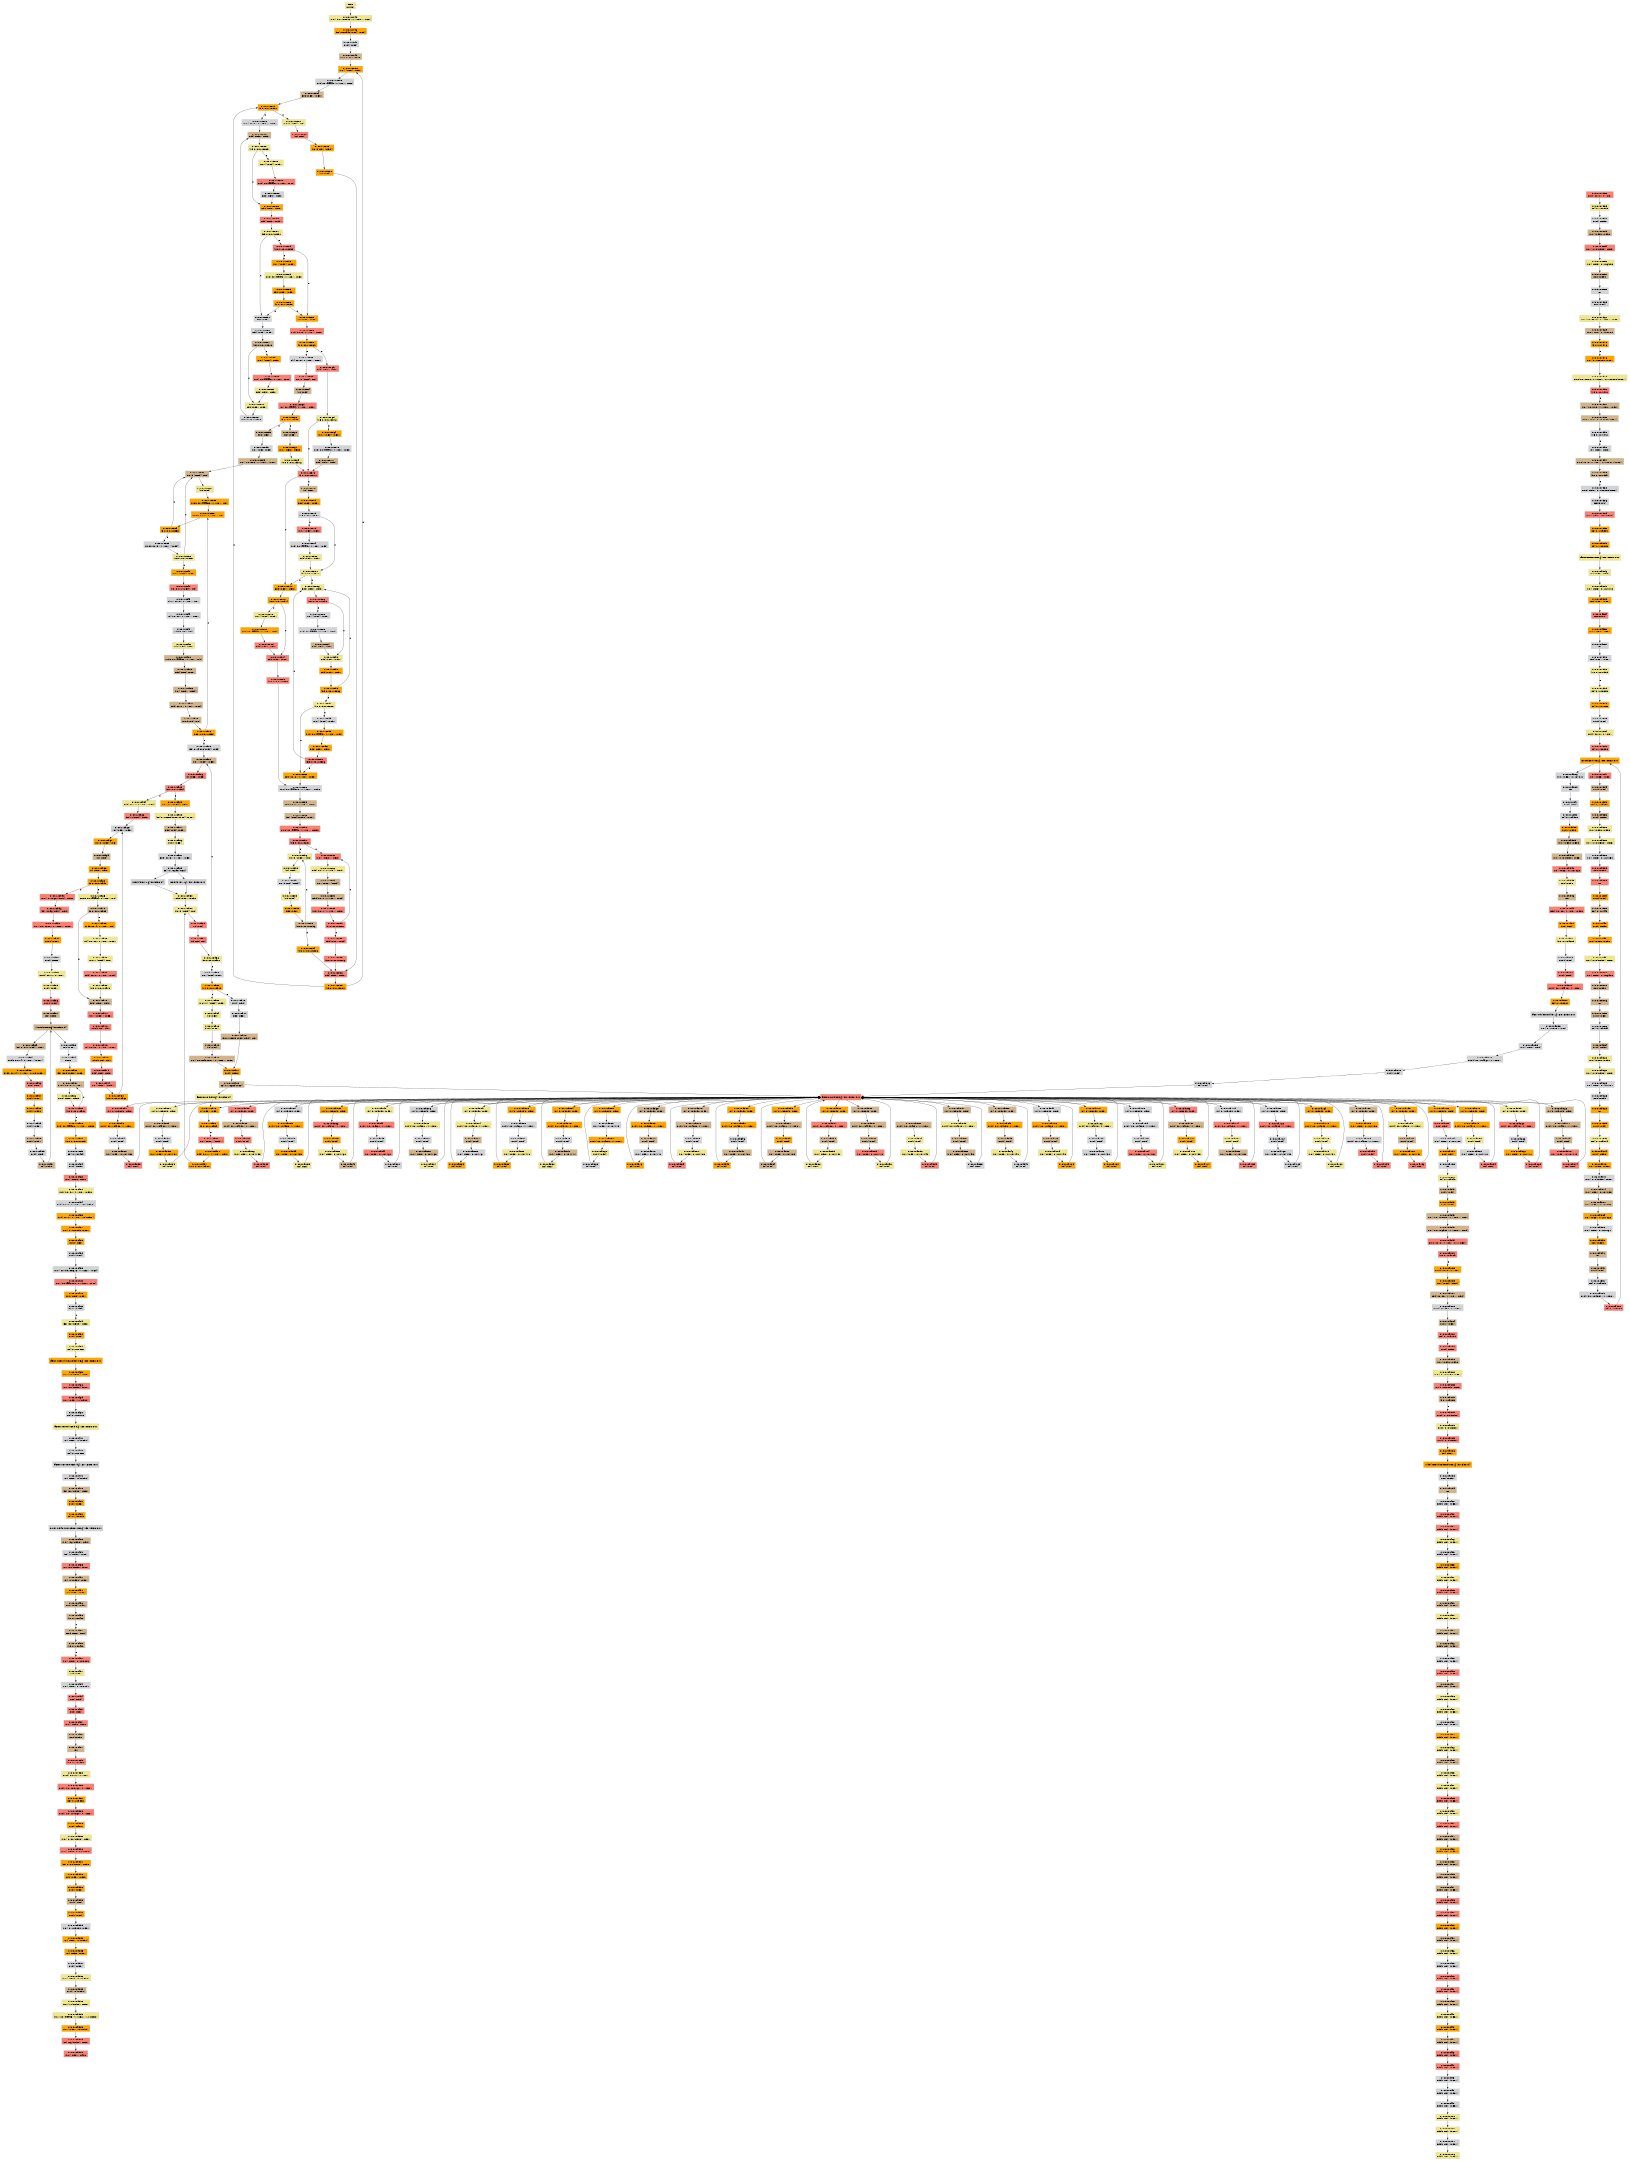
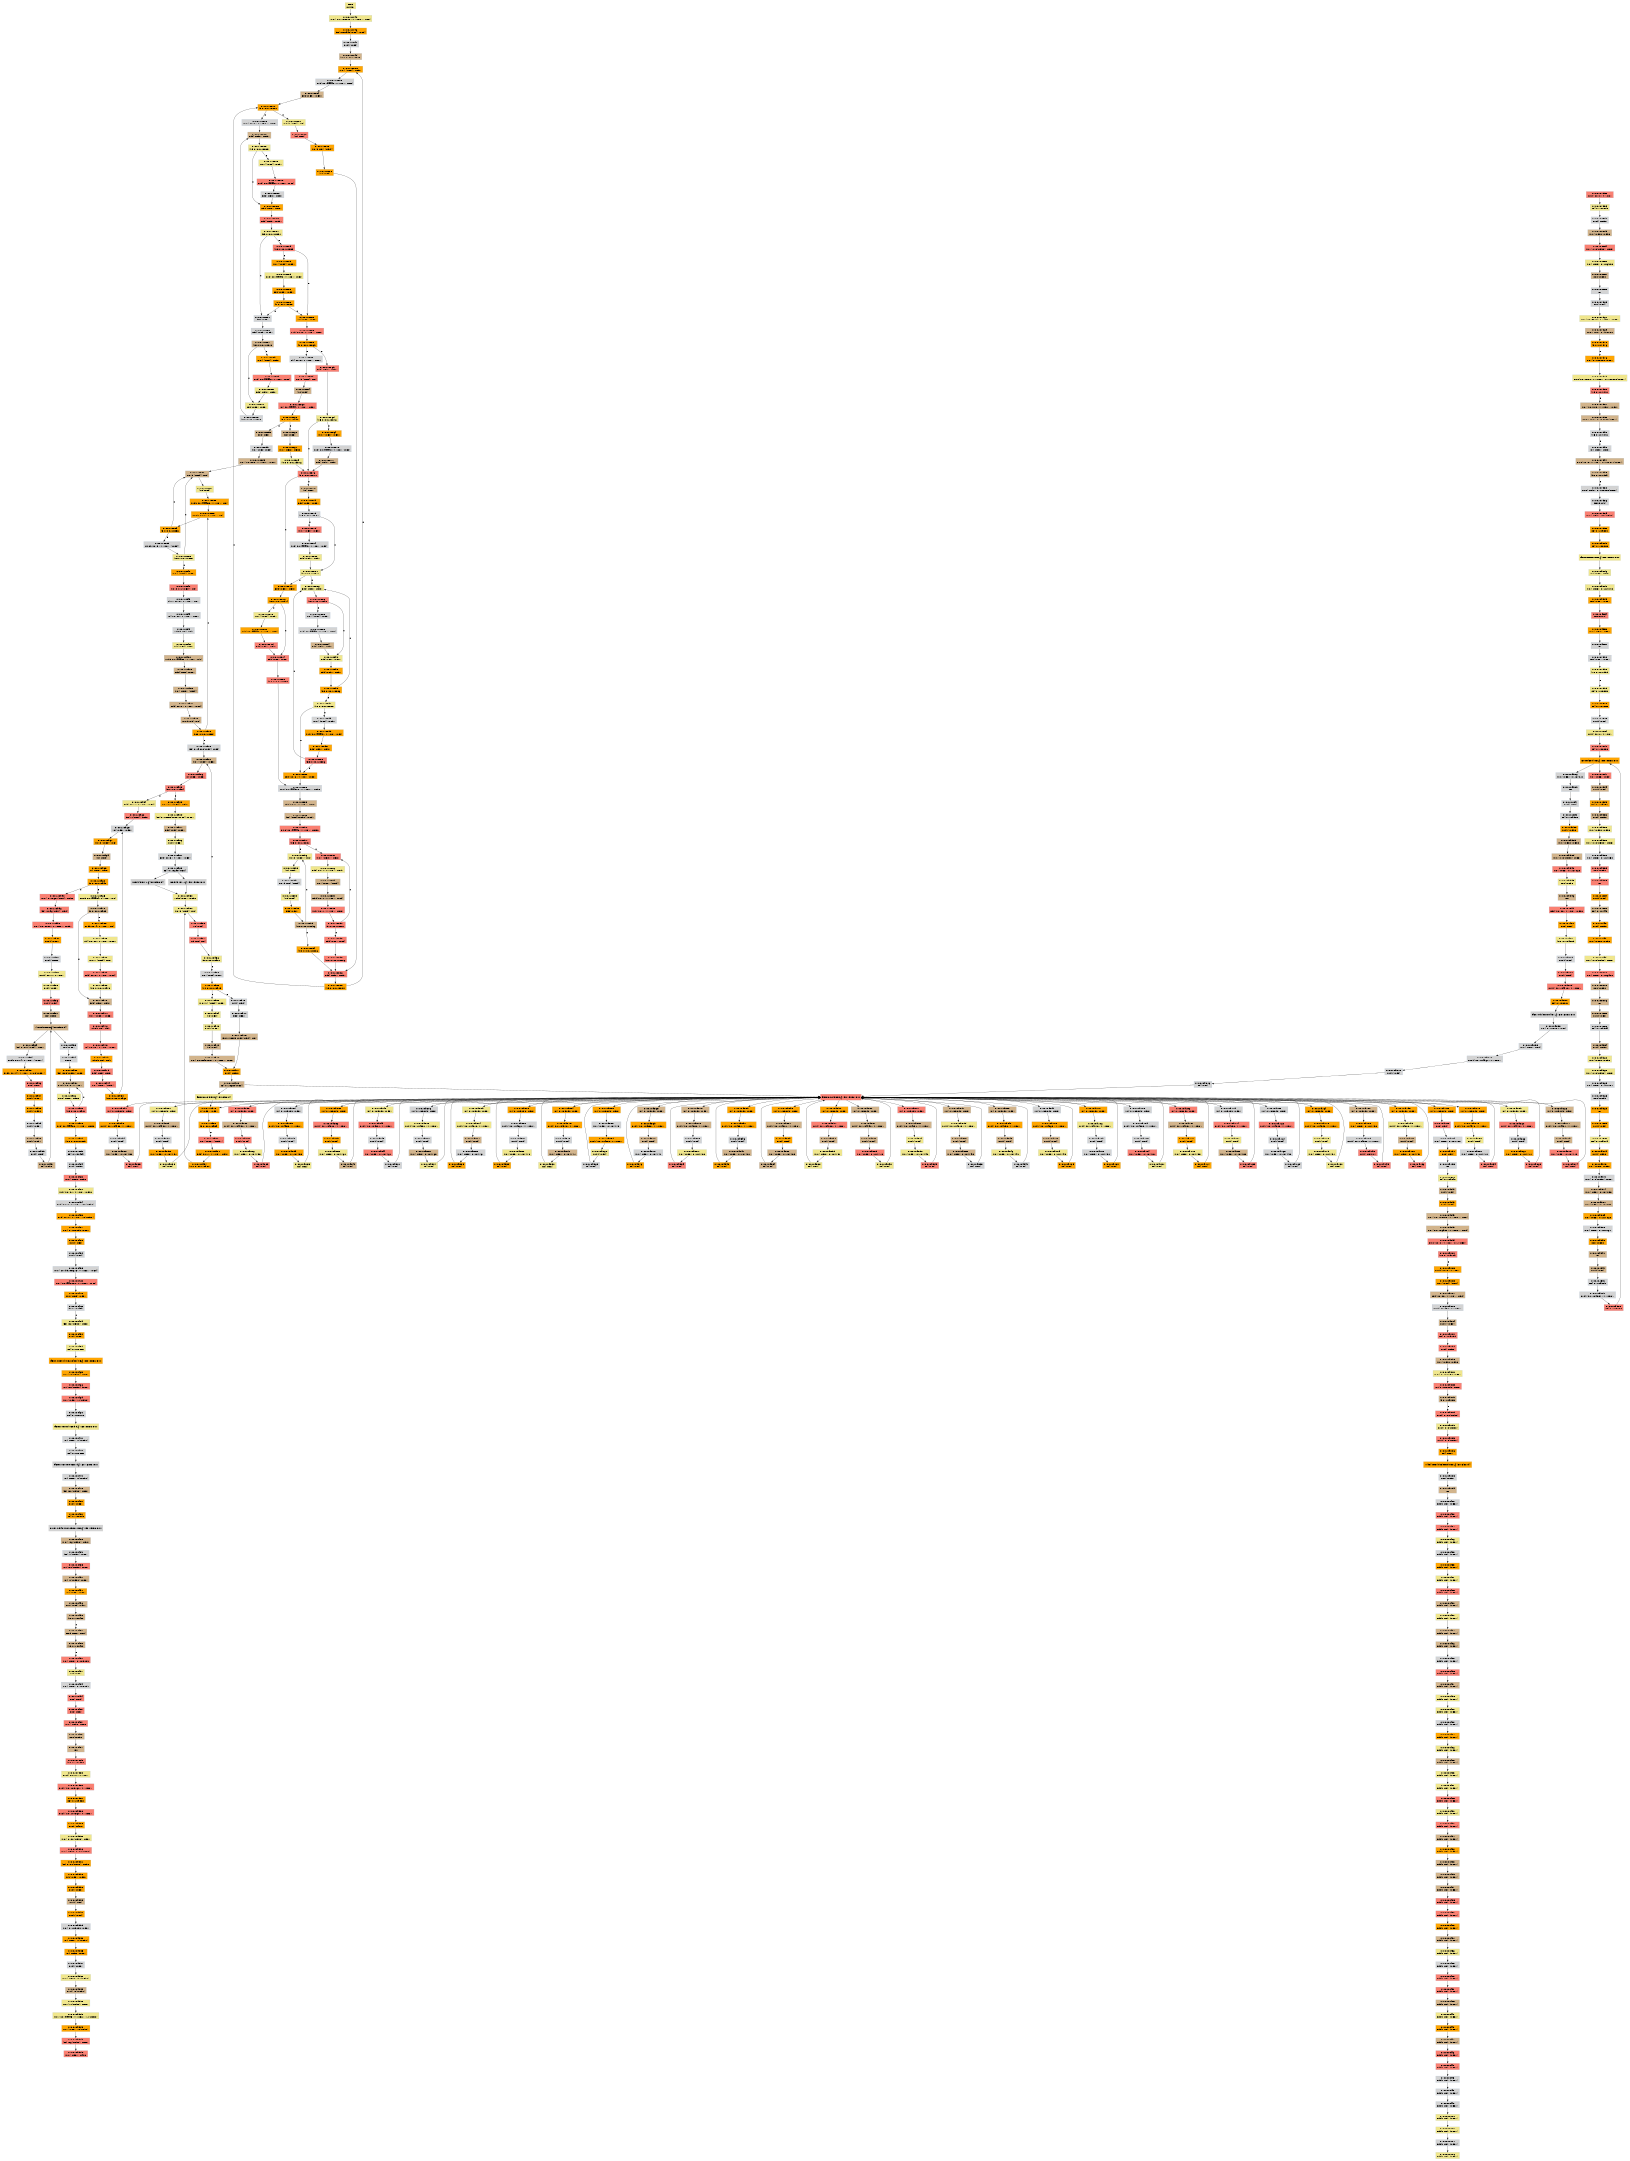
none -> (912, 1110)
(648, 1125) -> (648, 1125)
(1368, 1153) -> (1368, 1153)
